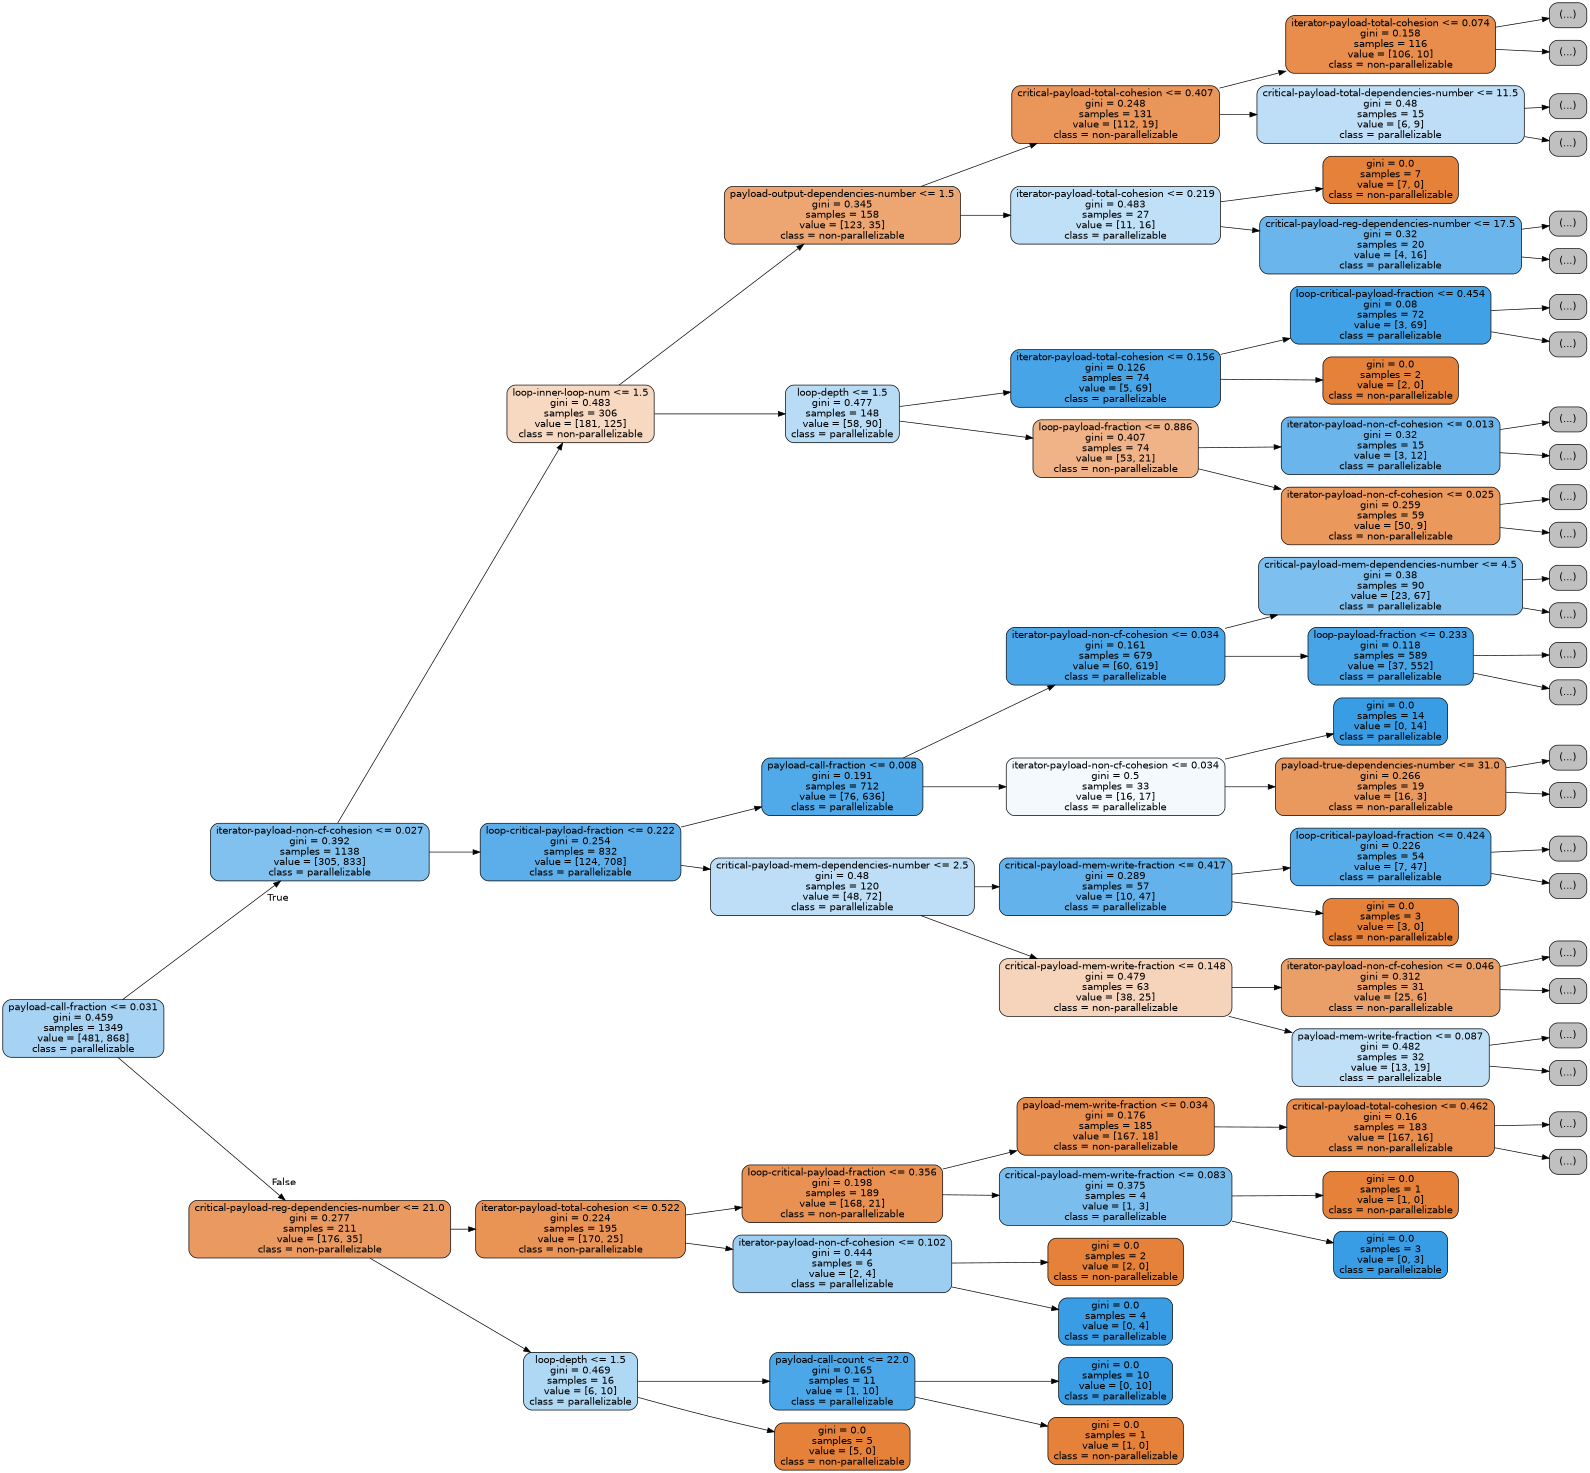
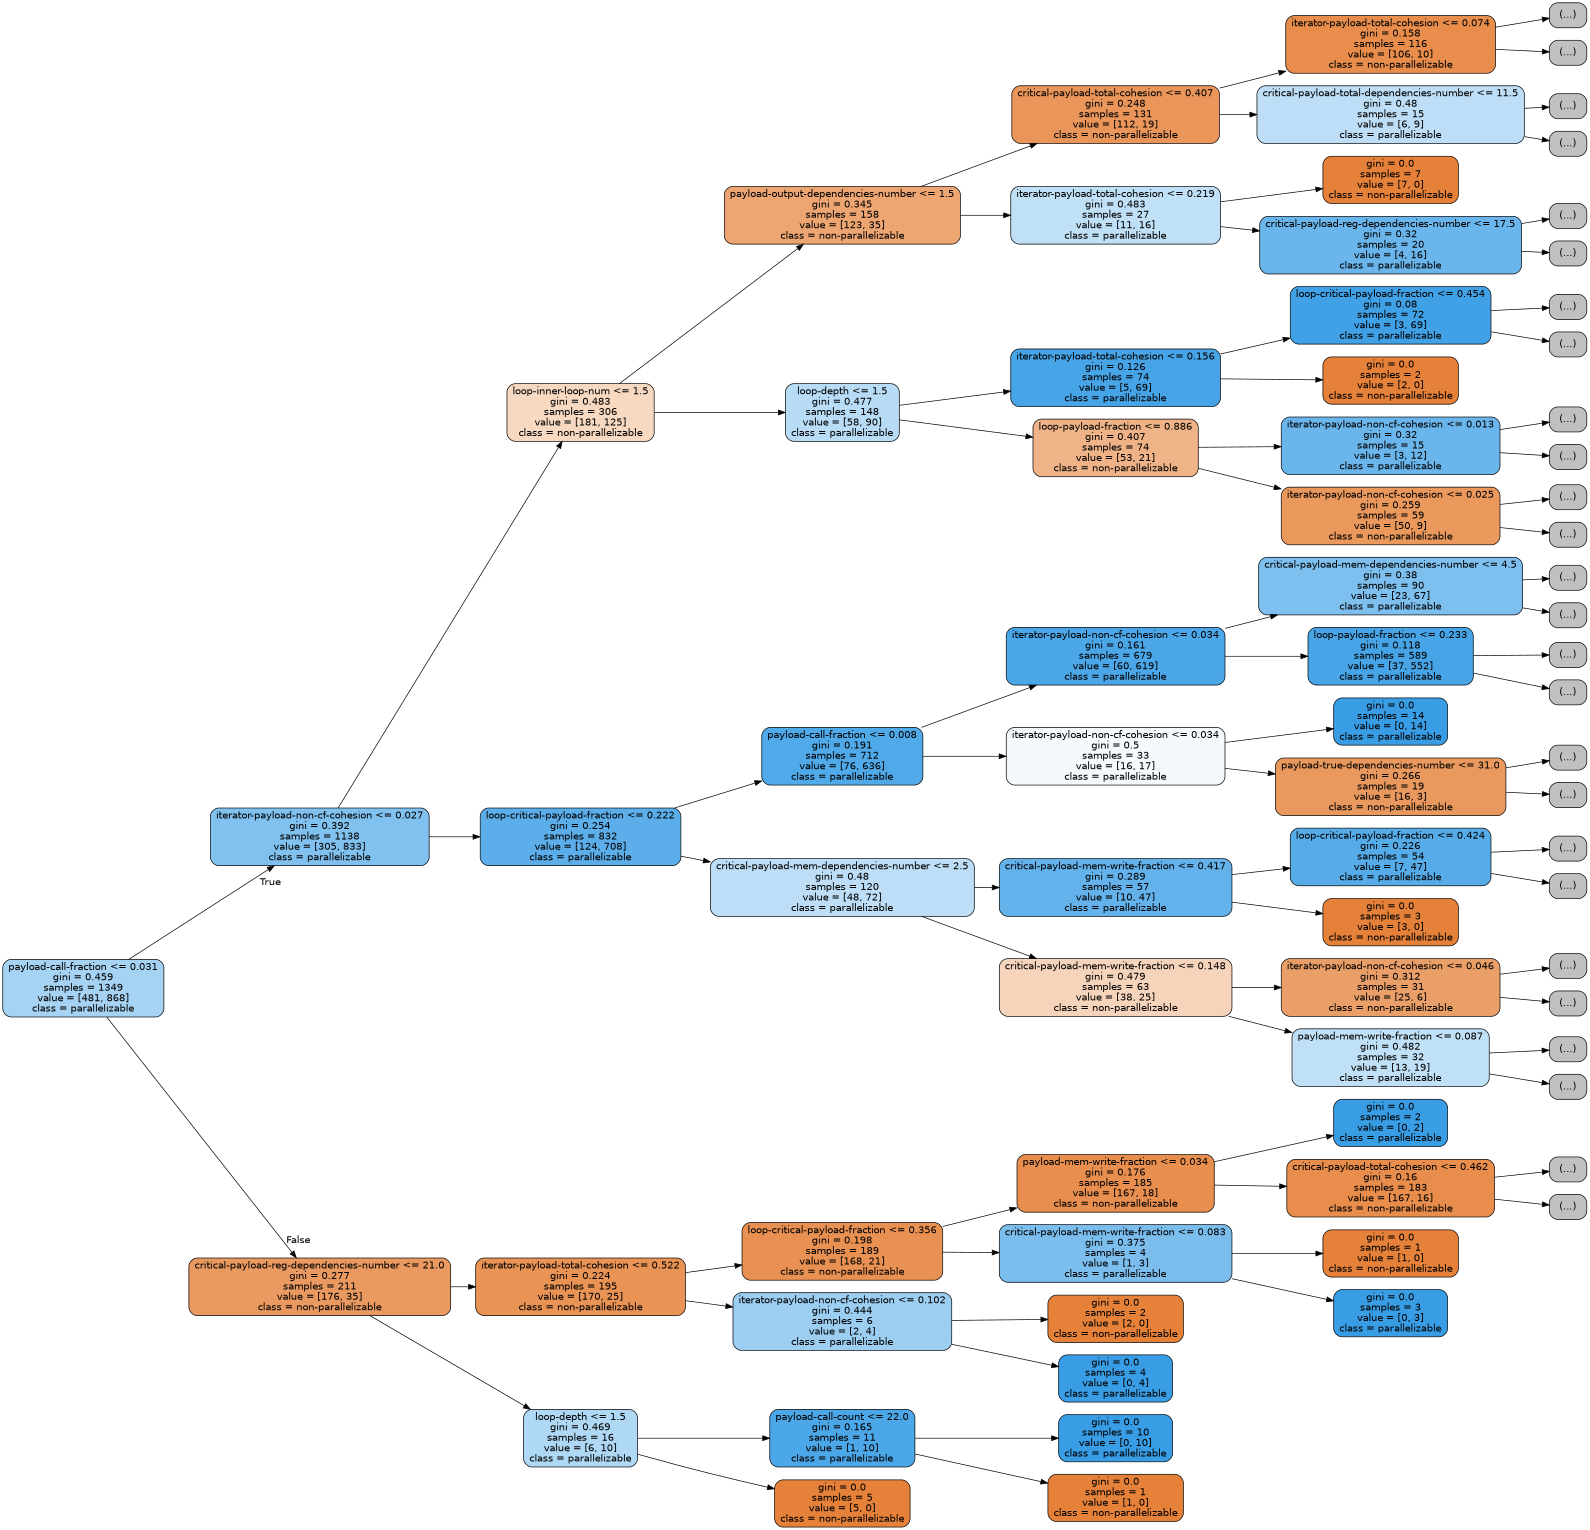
none -> (1391, 1123)
